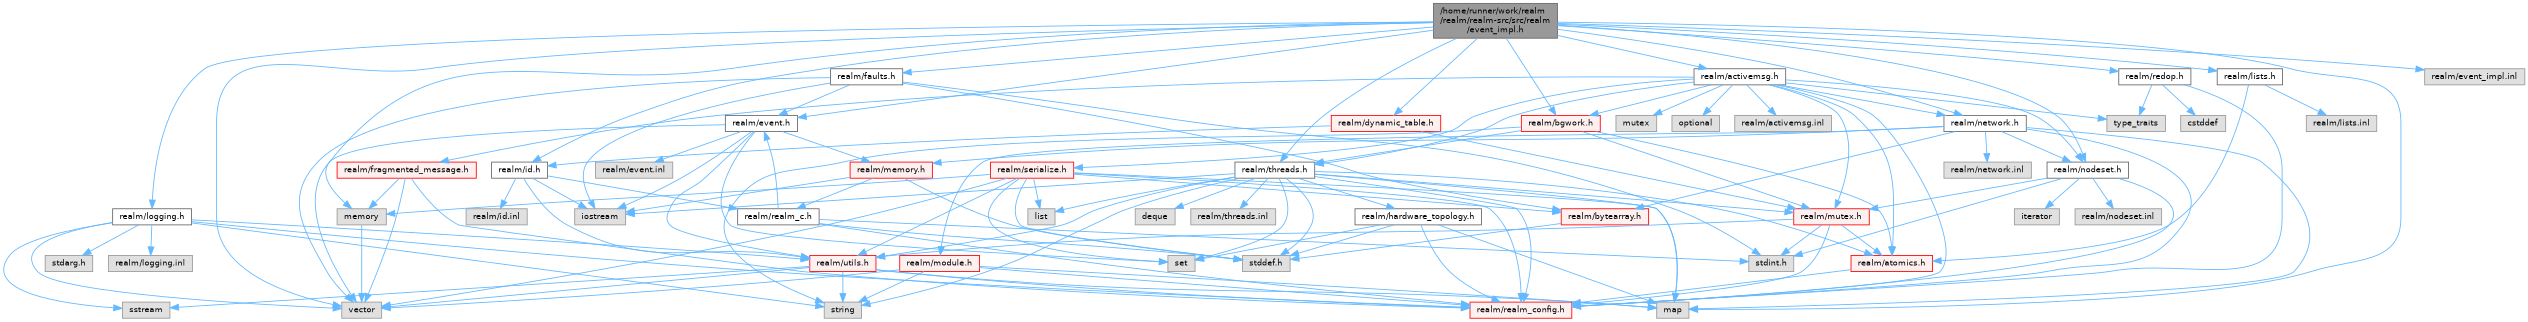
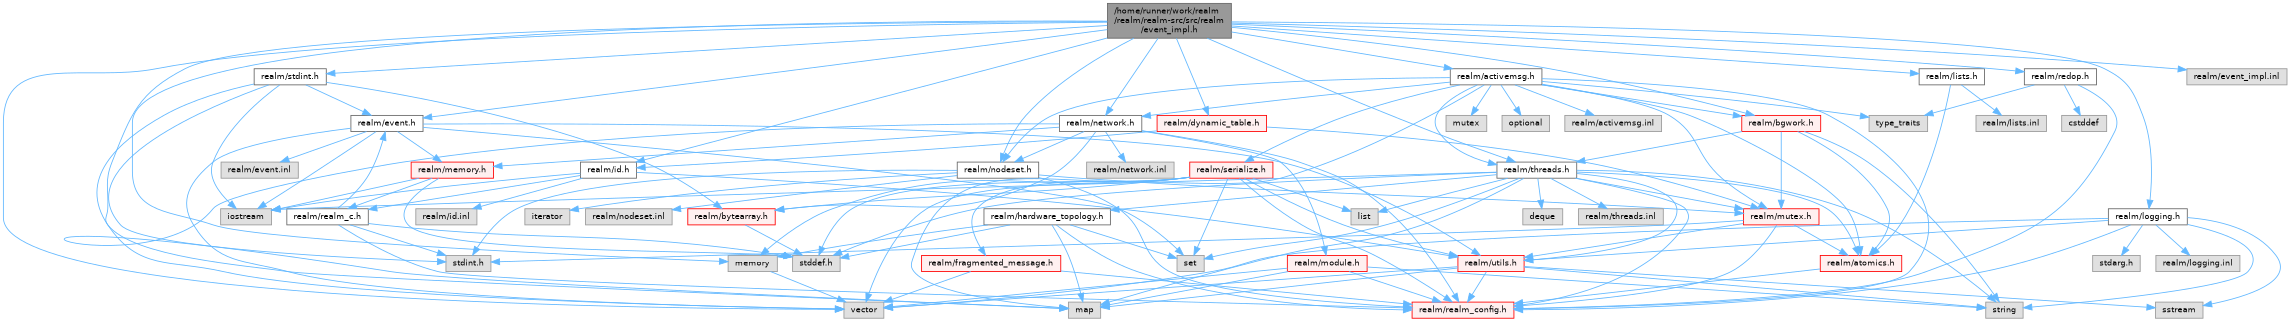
(867, 77) -> (290, 77)
(387, 191) -> (907, 236)
